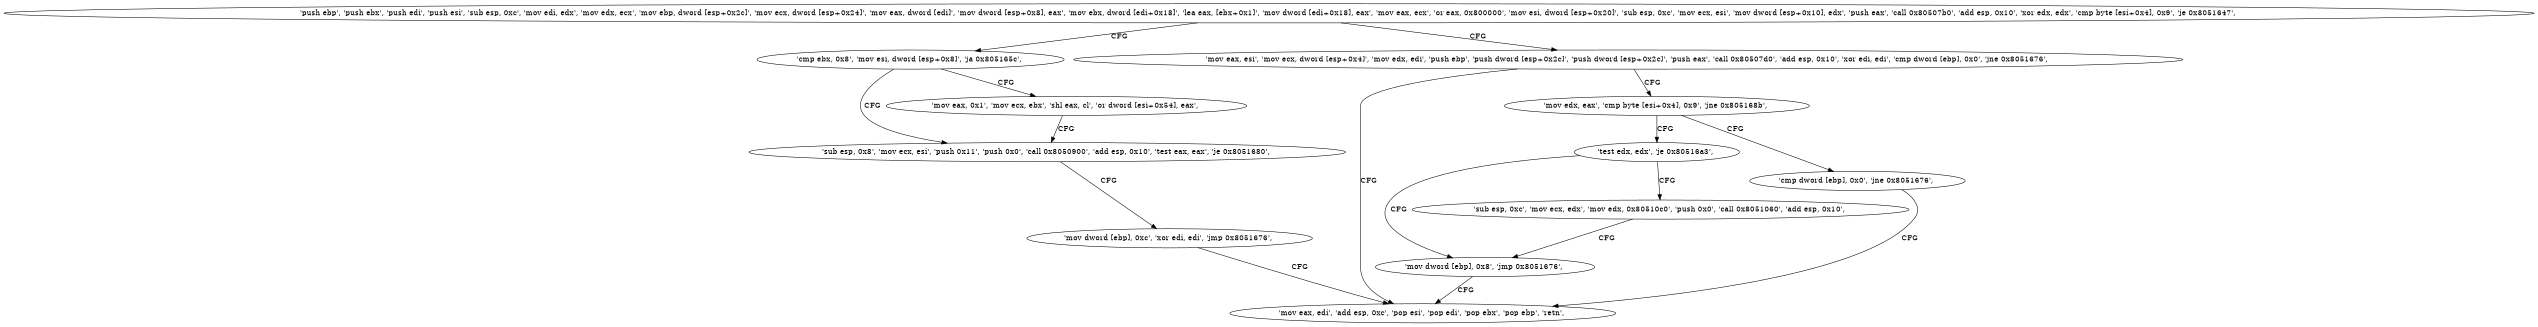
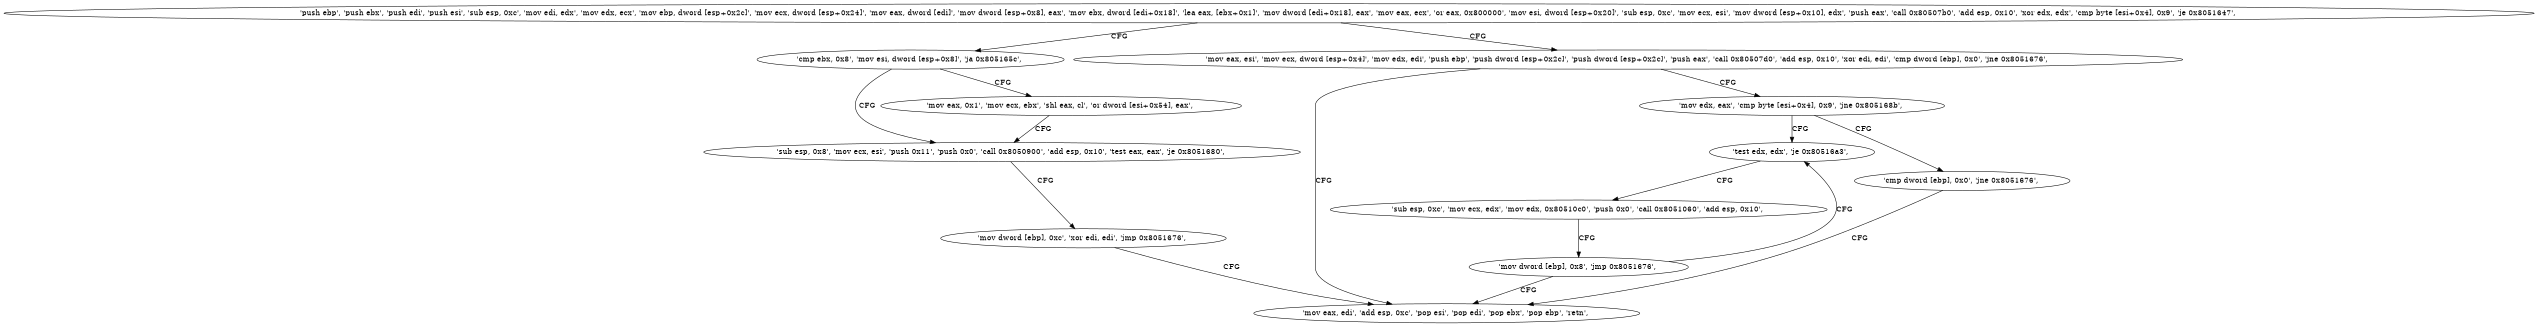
(1436, 177) -> (1785, 243)
